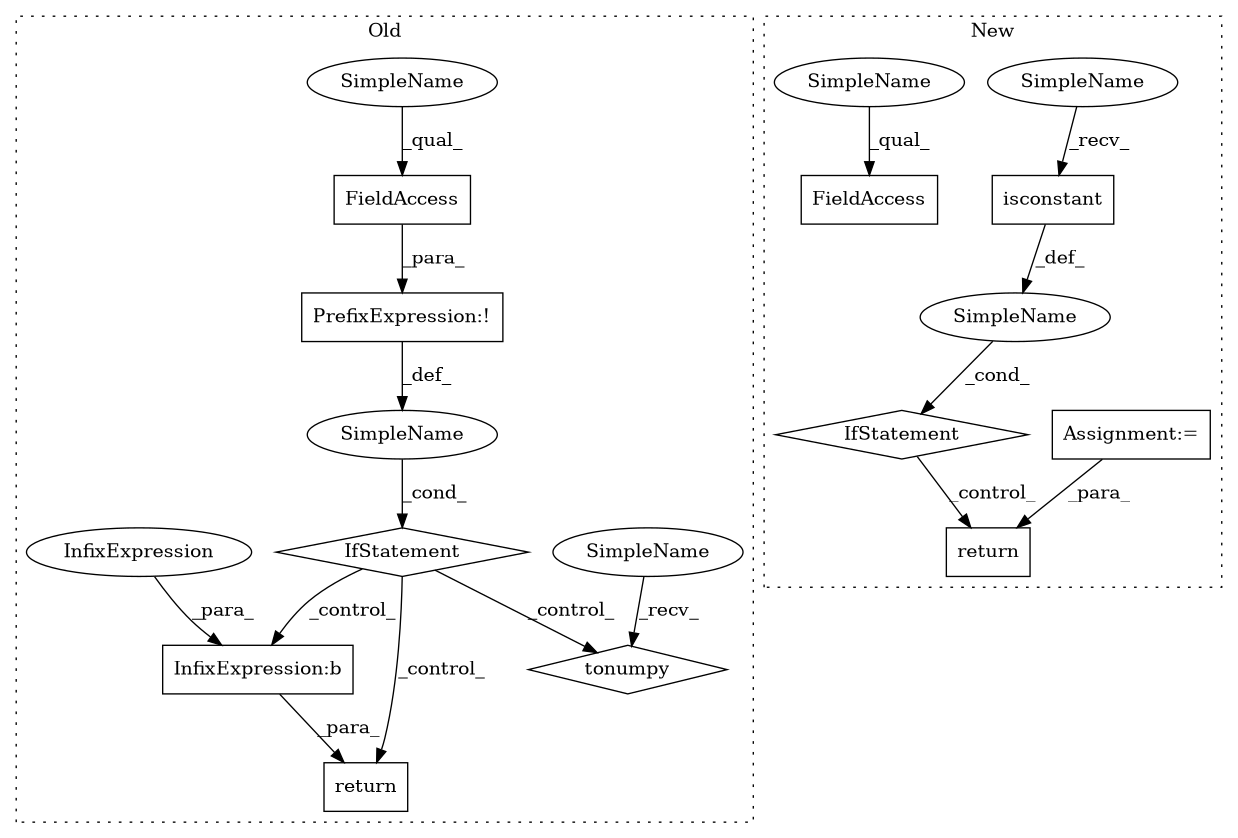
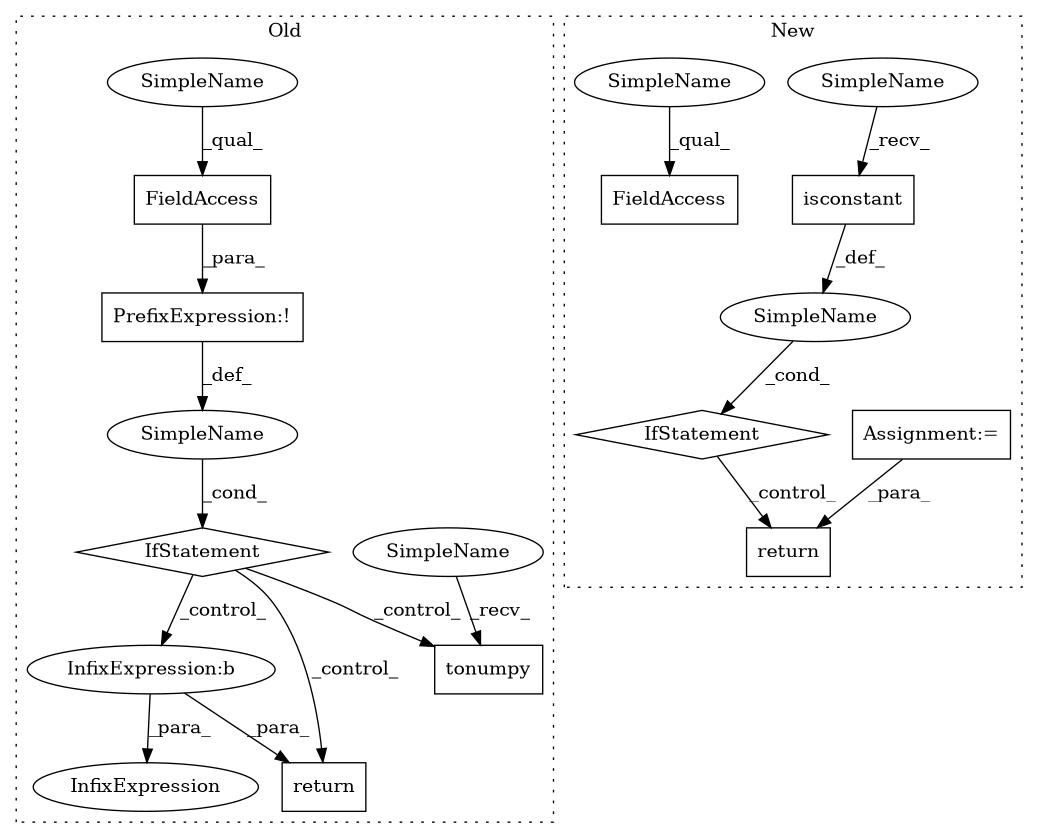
(180, 609) -> (149, 722)
(258, 670) -> (151, 670)
(628, 670) -> (489, 670)
